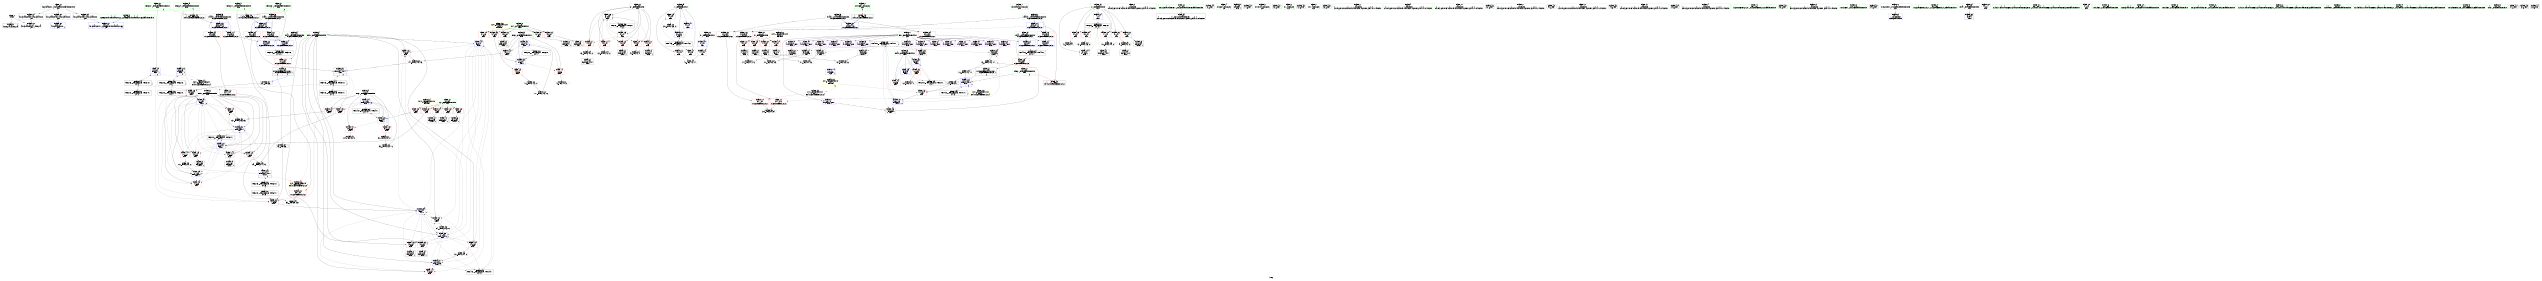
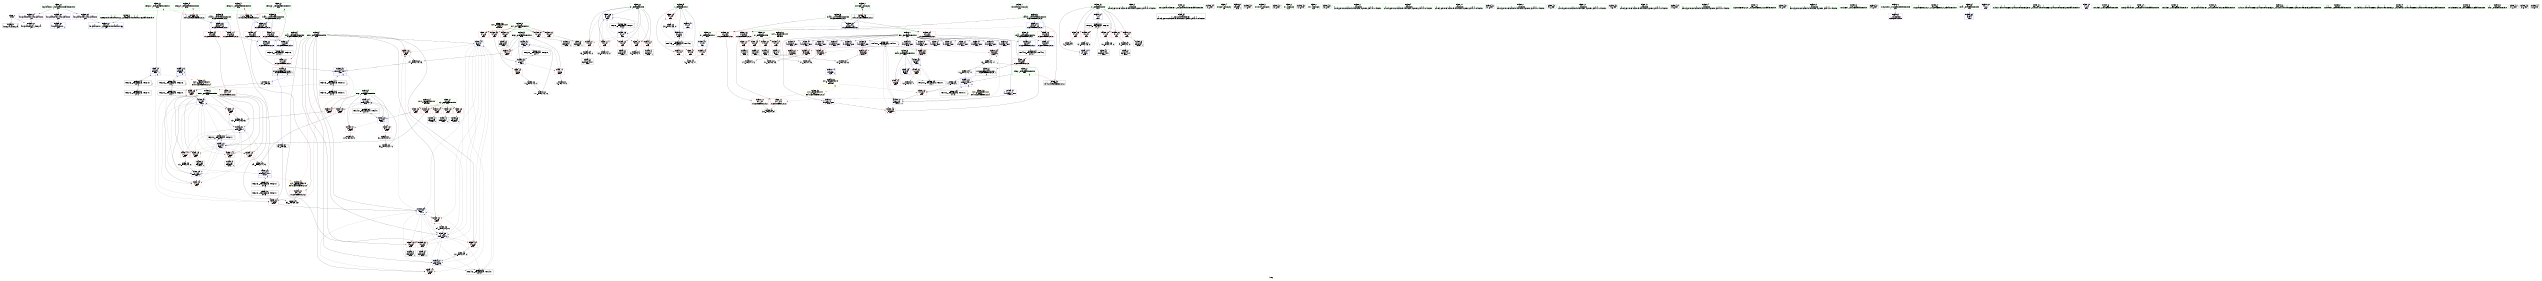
none -> (1010, 93)
